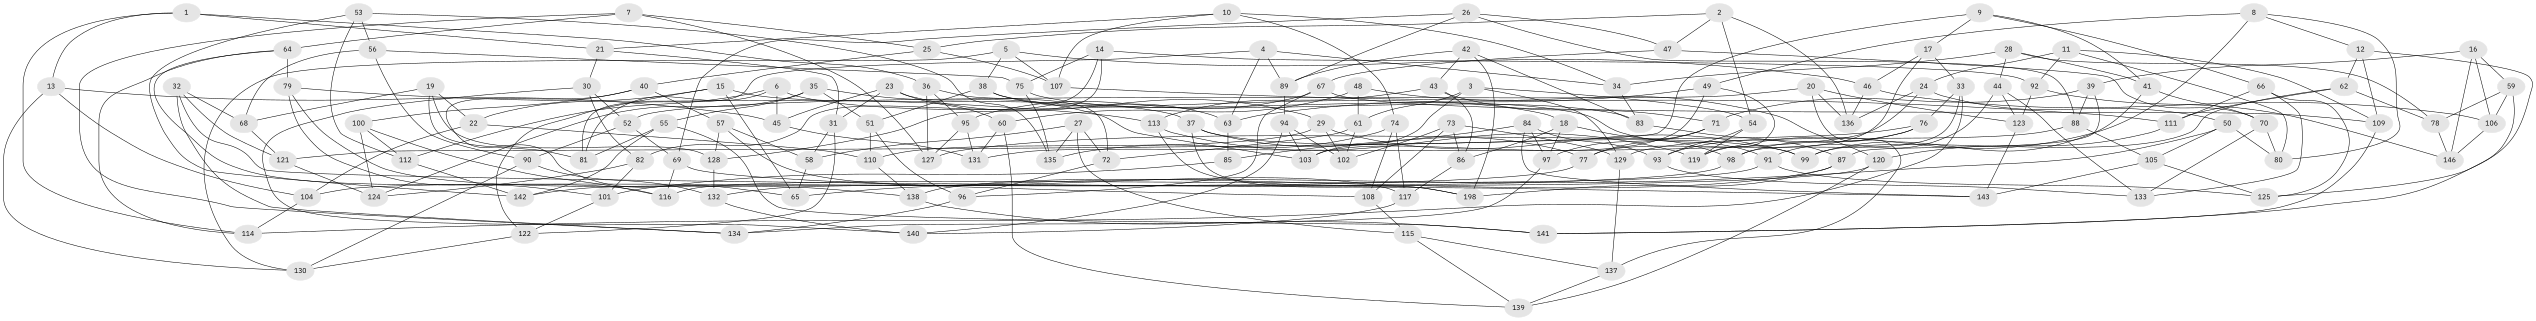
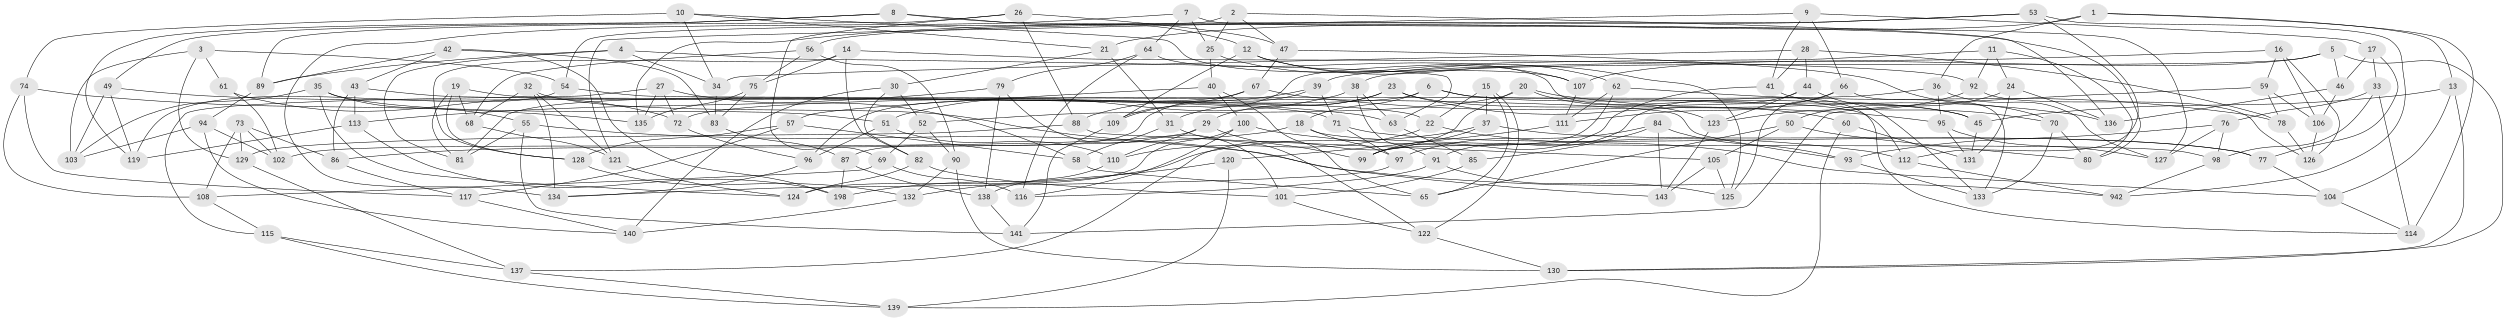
(1358, 87) -> none
(2450, 160) -> (2310, 160)
(520, 197) -> (2116, 197)
